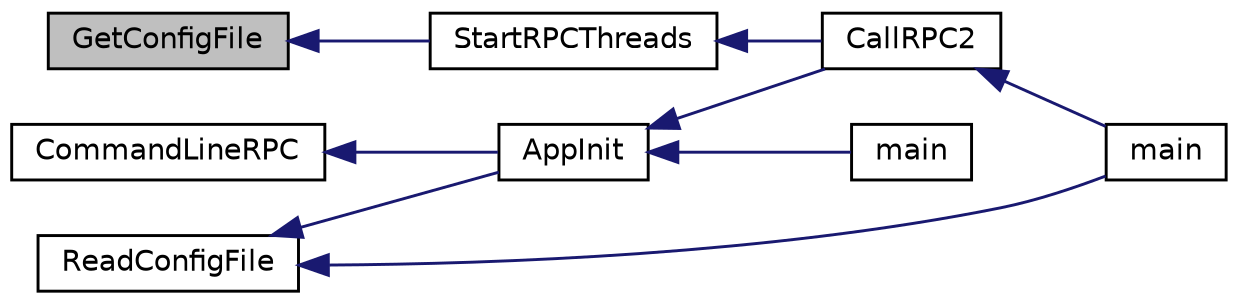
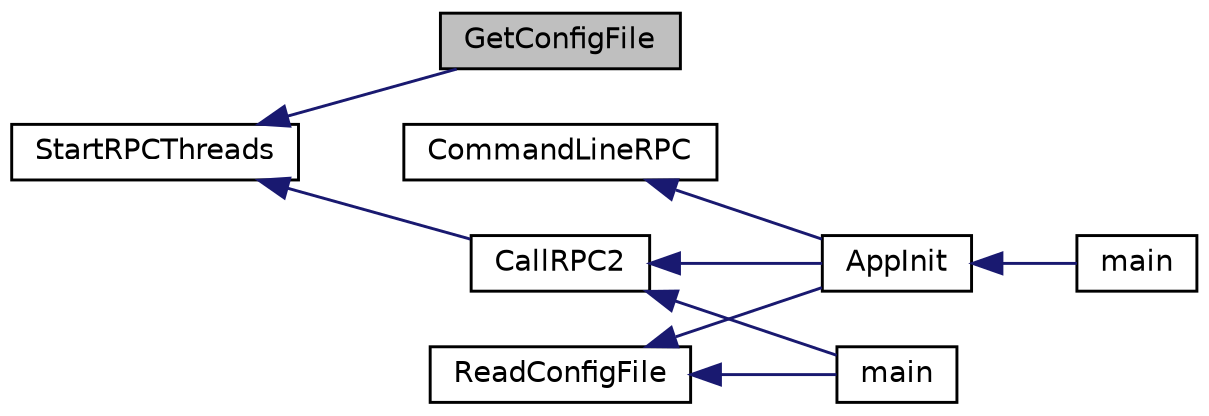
(374, 41) -> (372, 93)
(751, 94) -> (751, 263)
